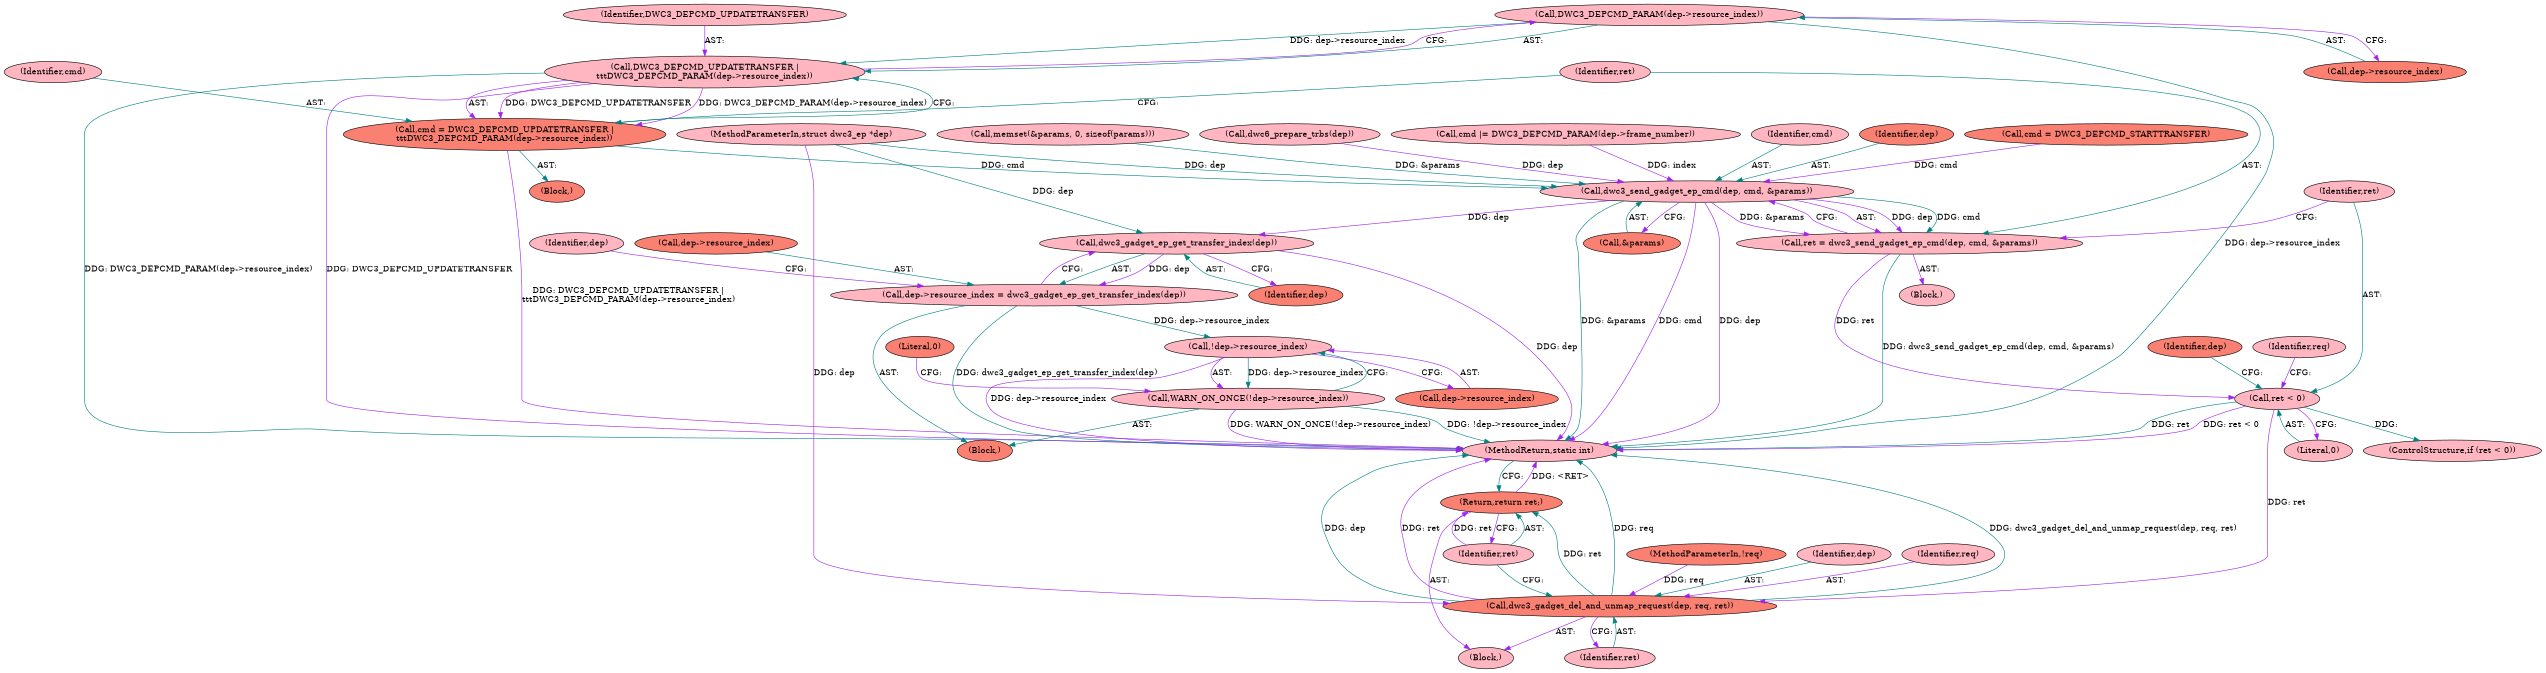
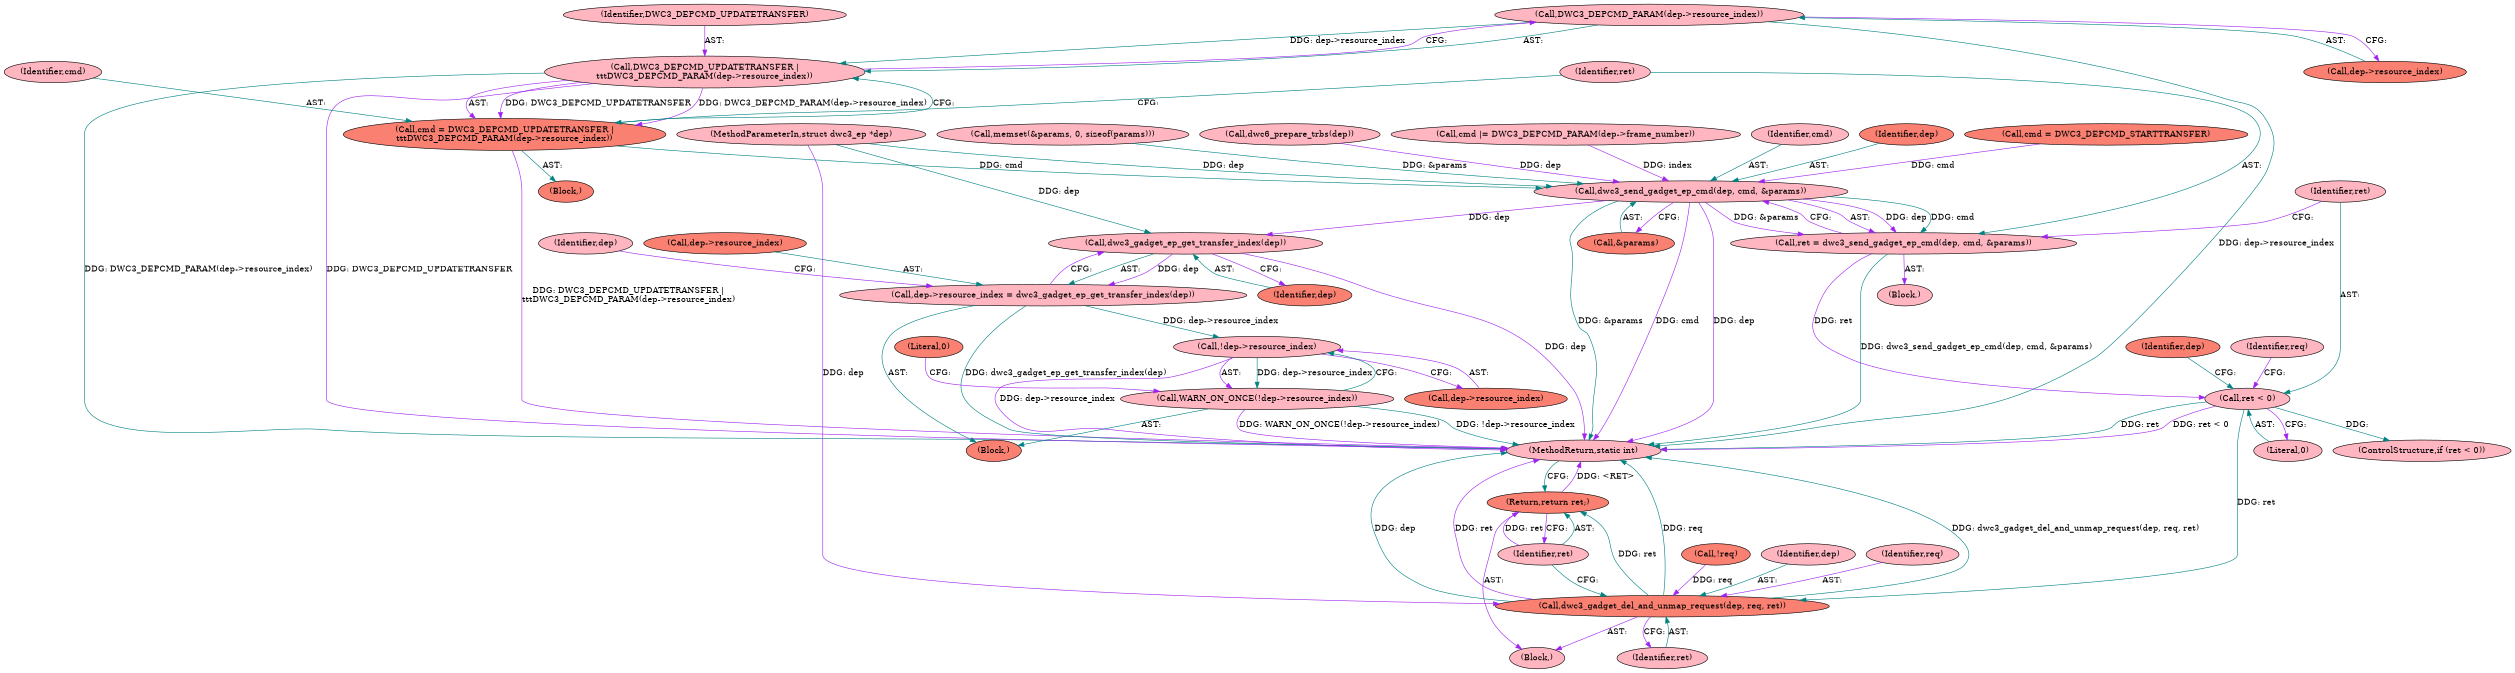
(1706, 554) -> (1716, 554)
(2091, 585) -> (2096, 582)
